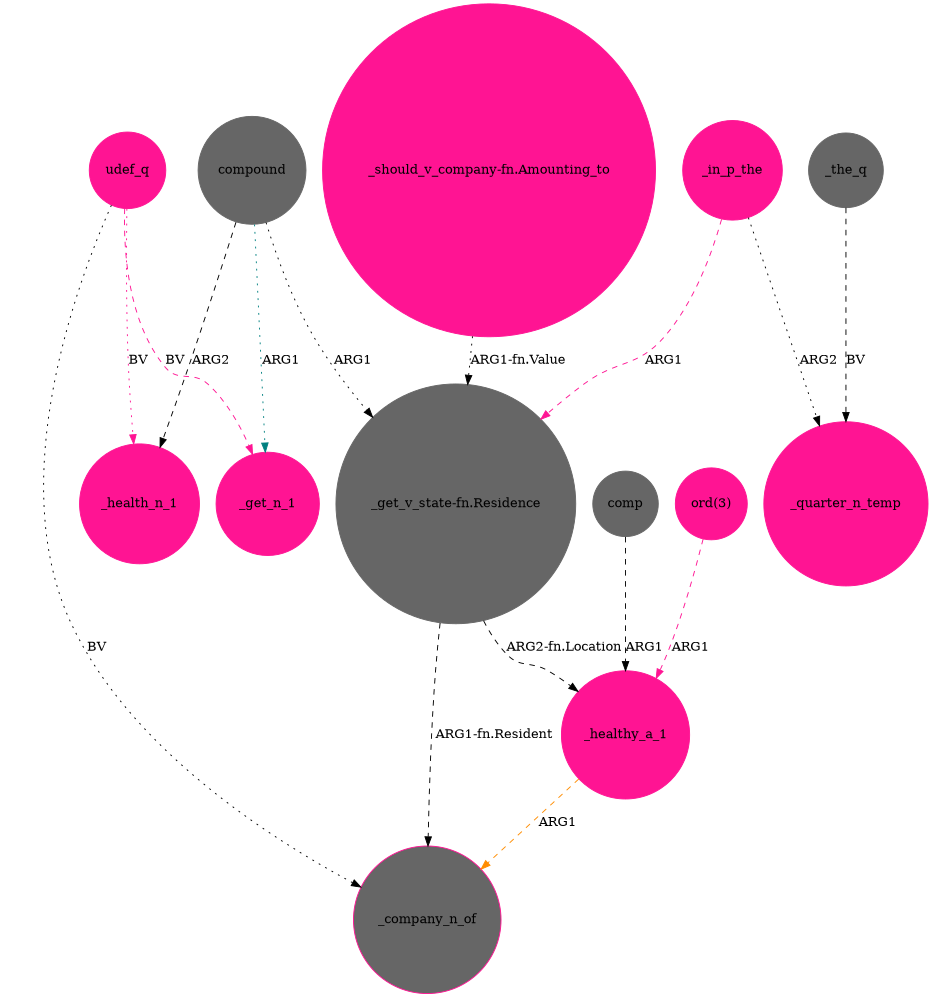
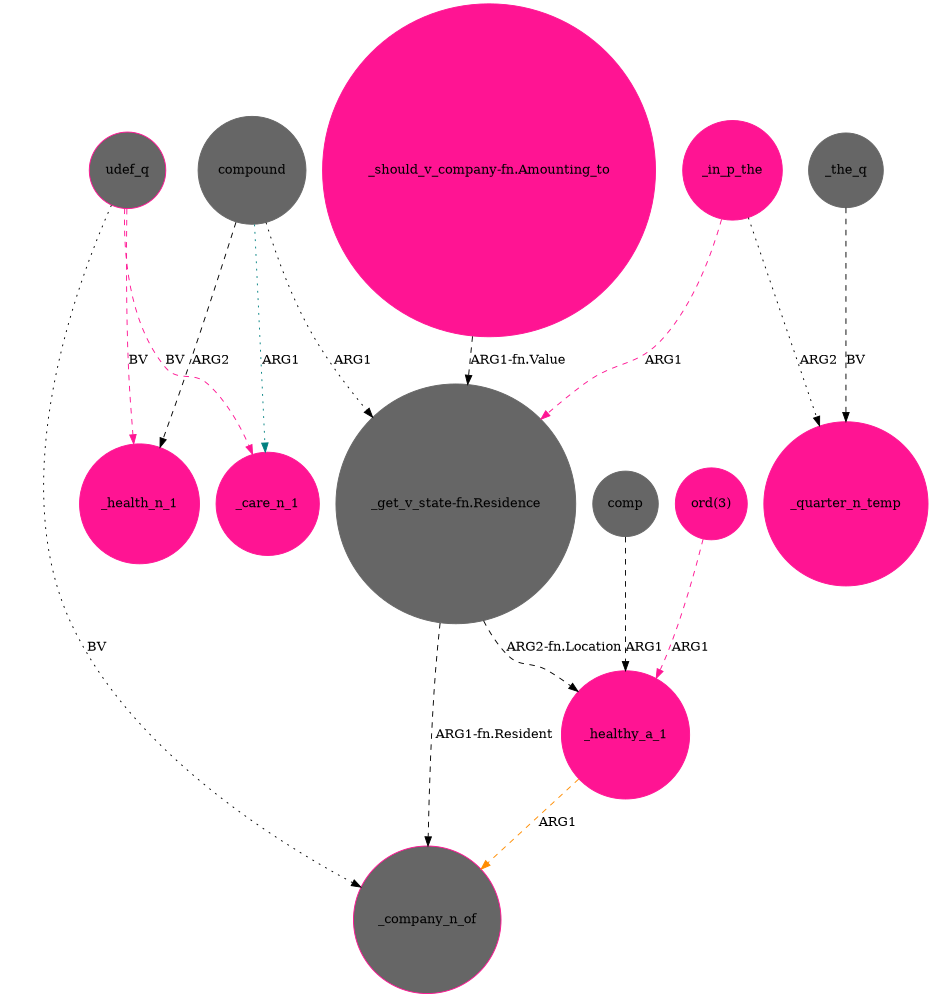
(128, 170) -> (128, 170)
(127, 322) -> (127, 322)
(471, 356) -> (471, 356)
(268, 504) -> (268, 504)
